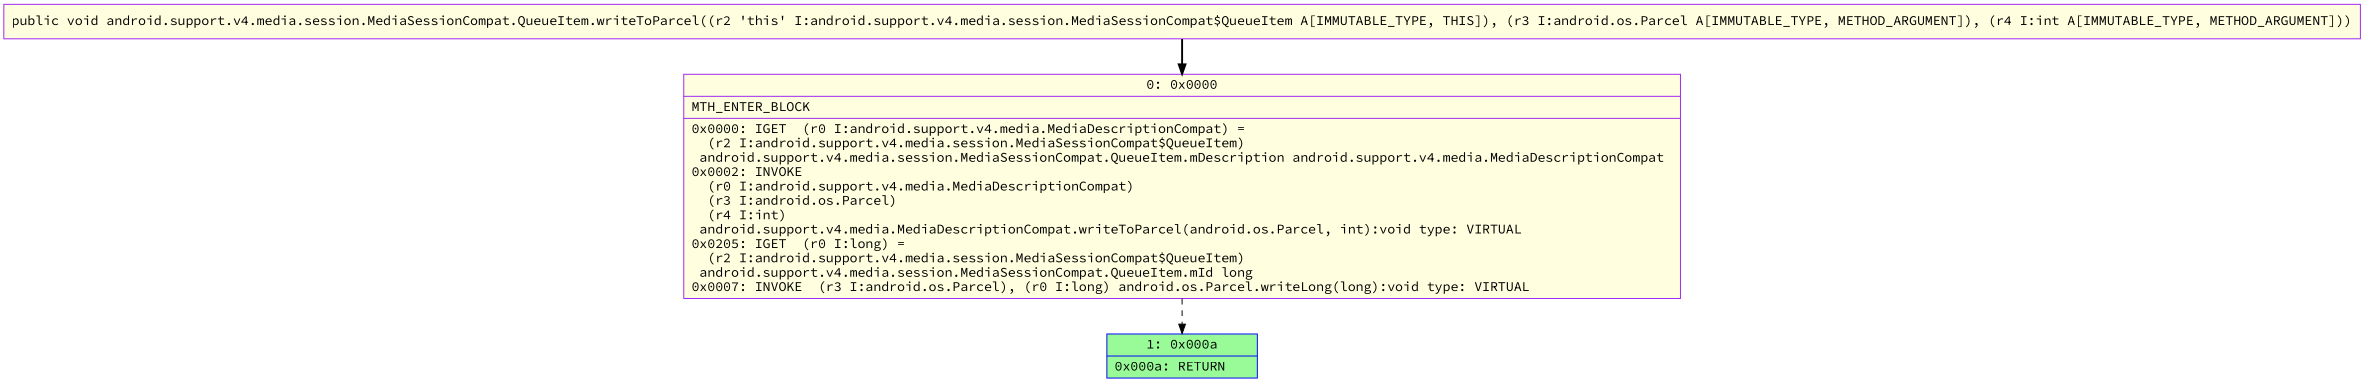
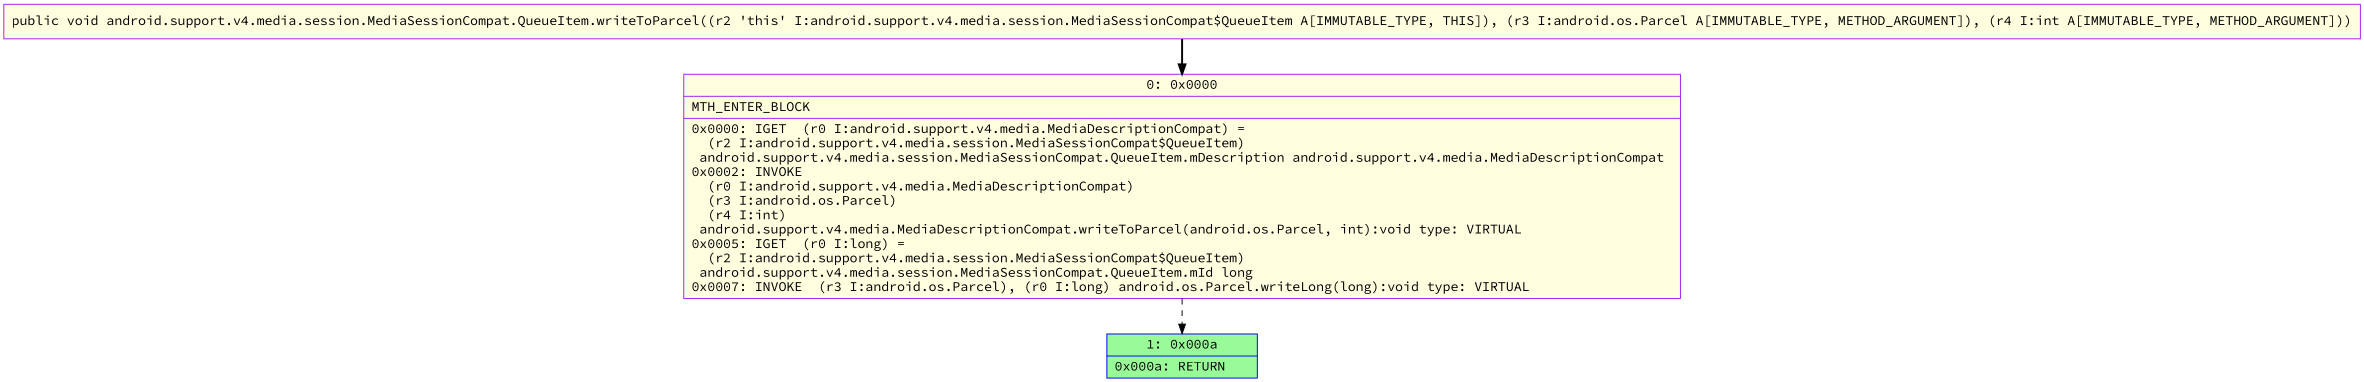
(803, 244) -> (803, 244)
